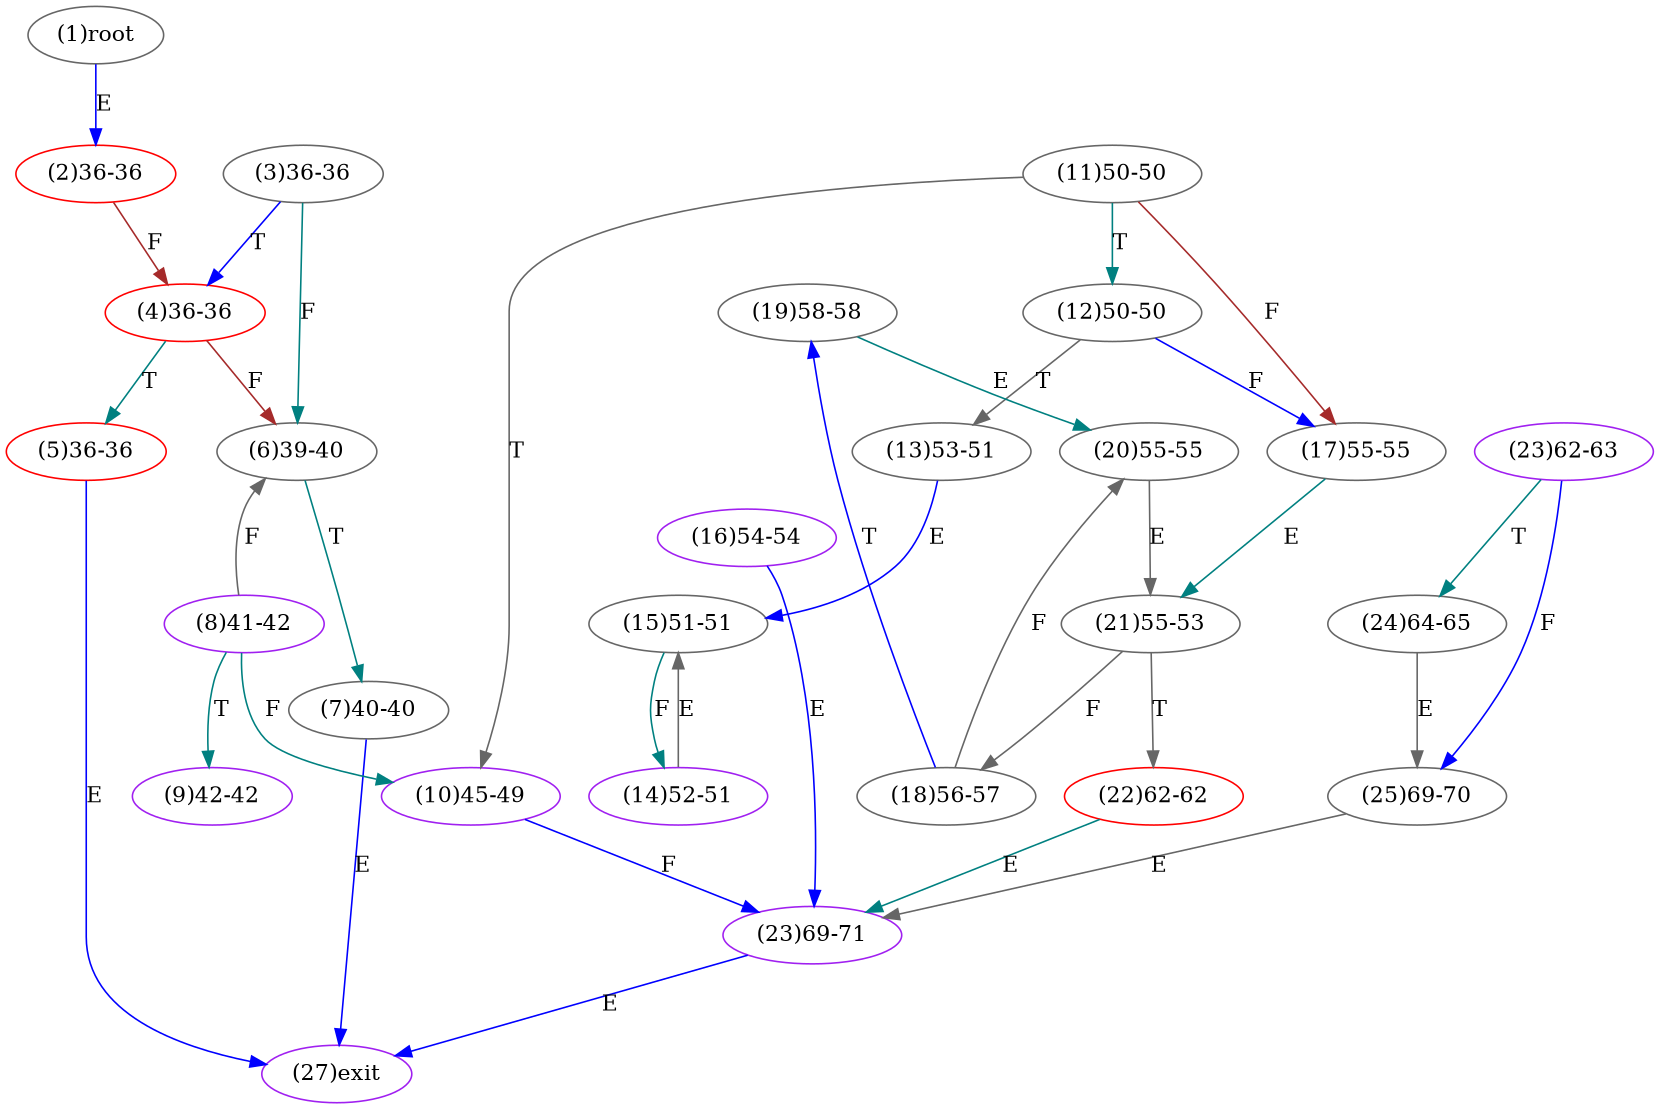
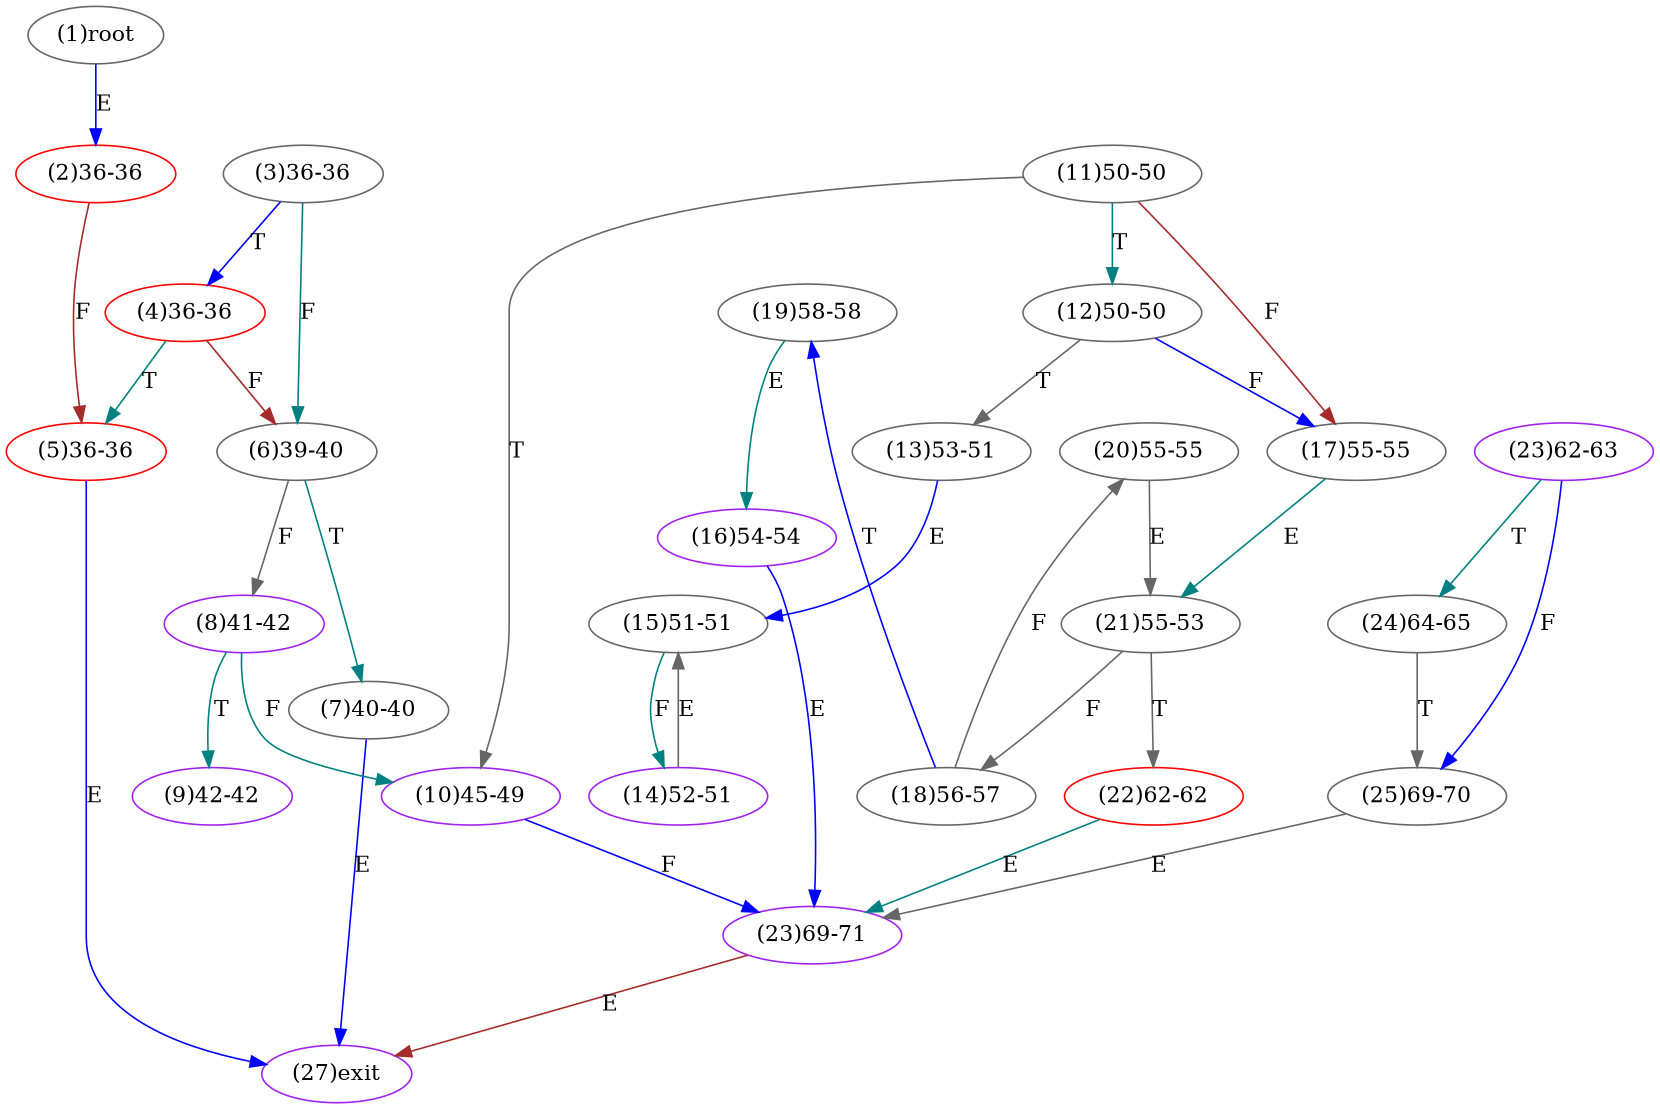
(136, 237) -> (74, 304)
(965, 383) -> (755, 414)
(237, 541) -> (273, 530)
(1426, 710) -> (1426, 710)
(579, 1003) -> (579, 1003)
